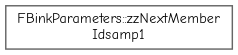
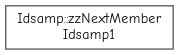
(119, 27) -> (89, 27)
